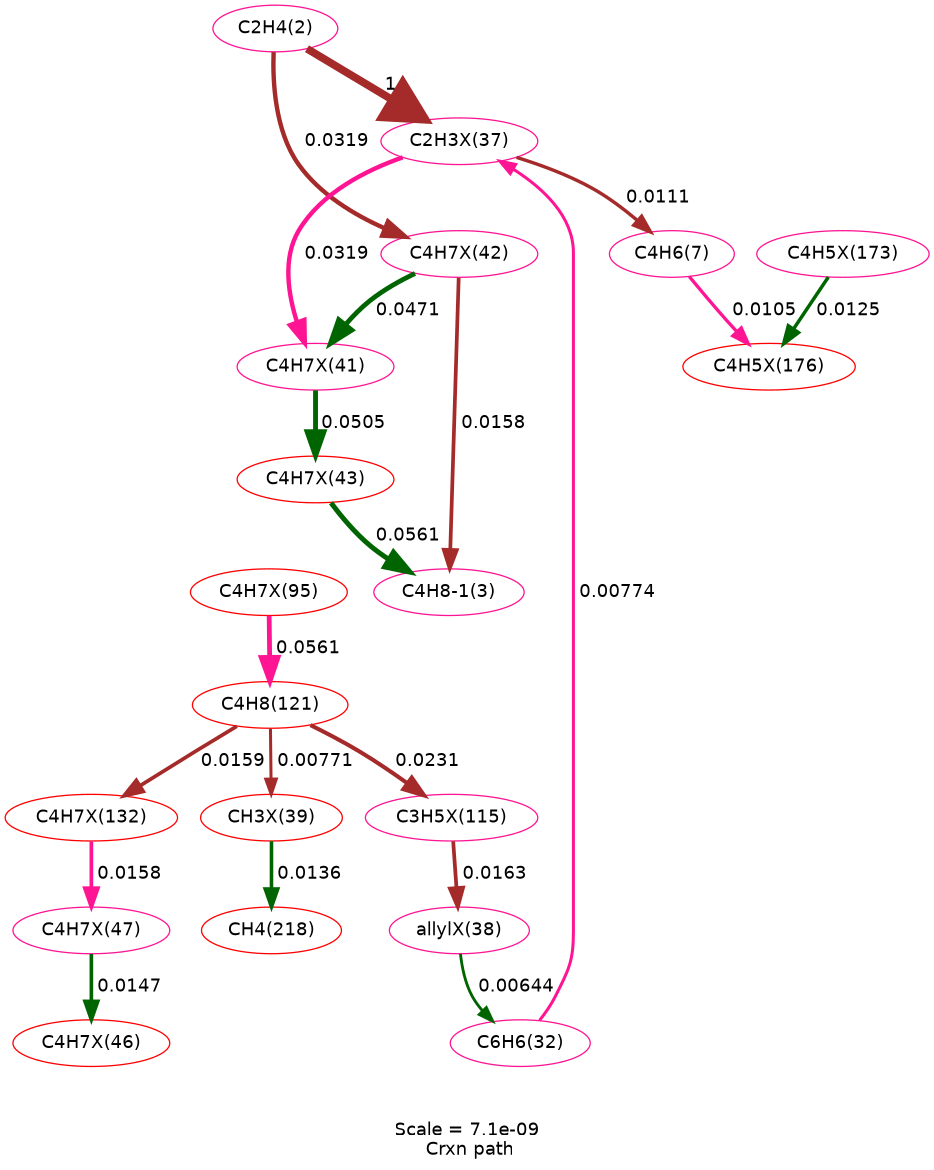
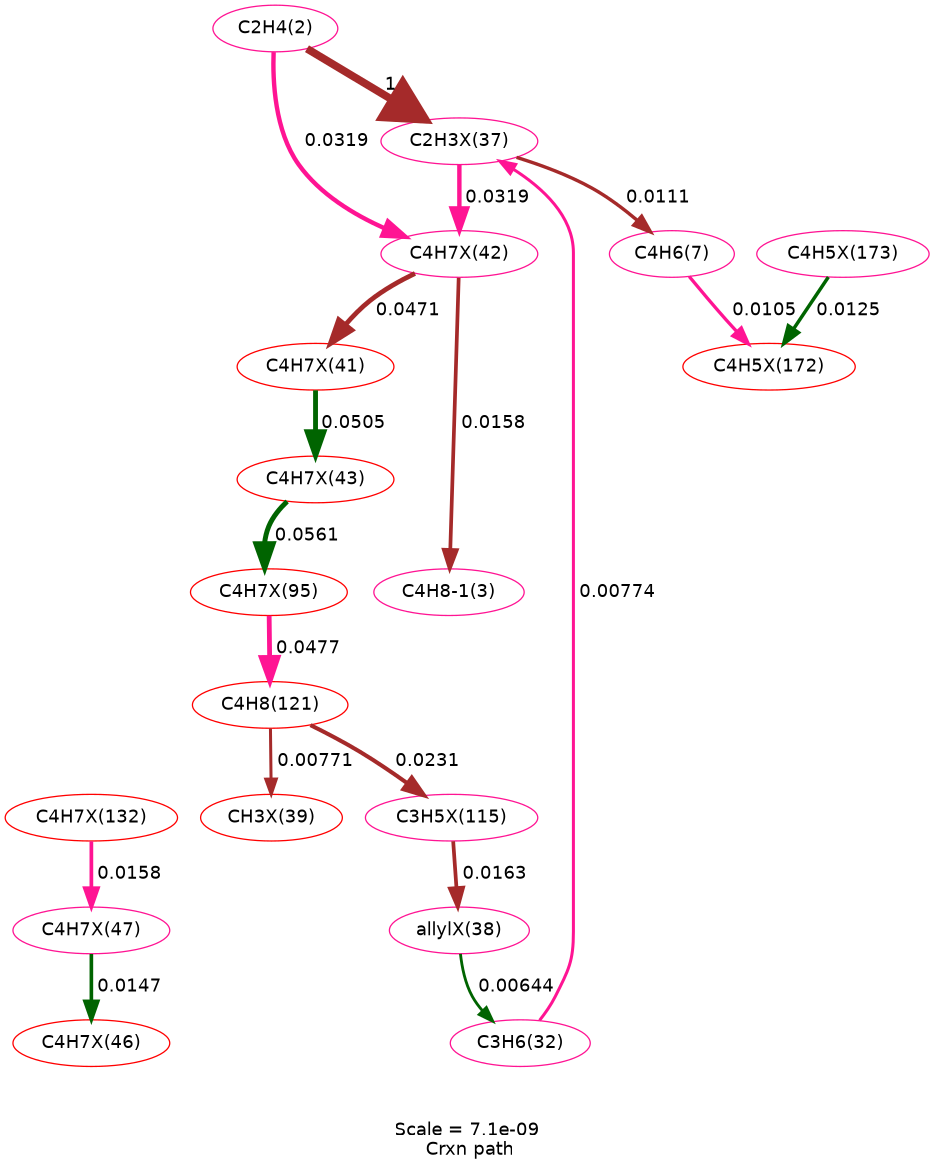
(296, 161) -> (296, 161)
(309, 216) -> (459, 186)
(377, 295) -> (377, 295)
(316, 367) -> (316, 367)
(769, 367) -> (769, 367)
(357, 534) -> (272, 520)
(306, 649) -> (306, 649)
(188, 756) -> none
(271, 930) -> none
(520, 1043) -> (520, 1043)
